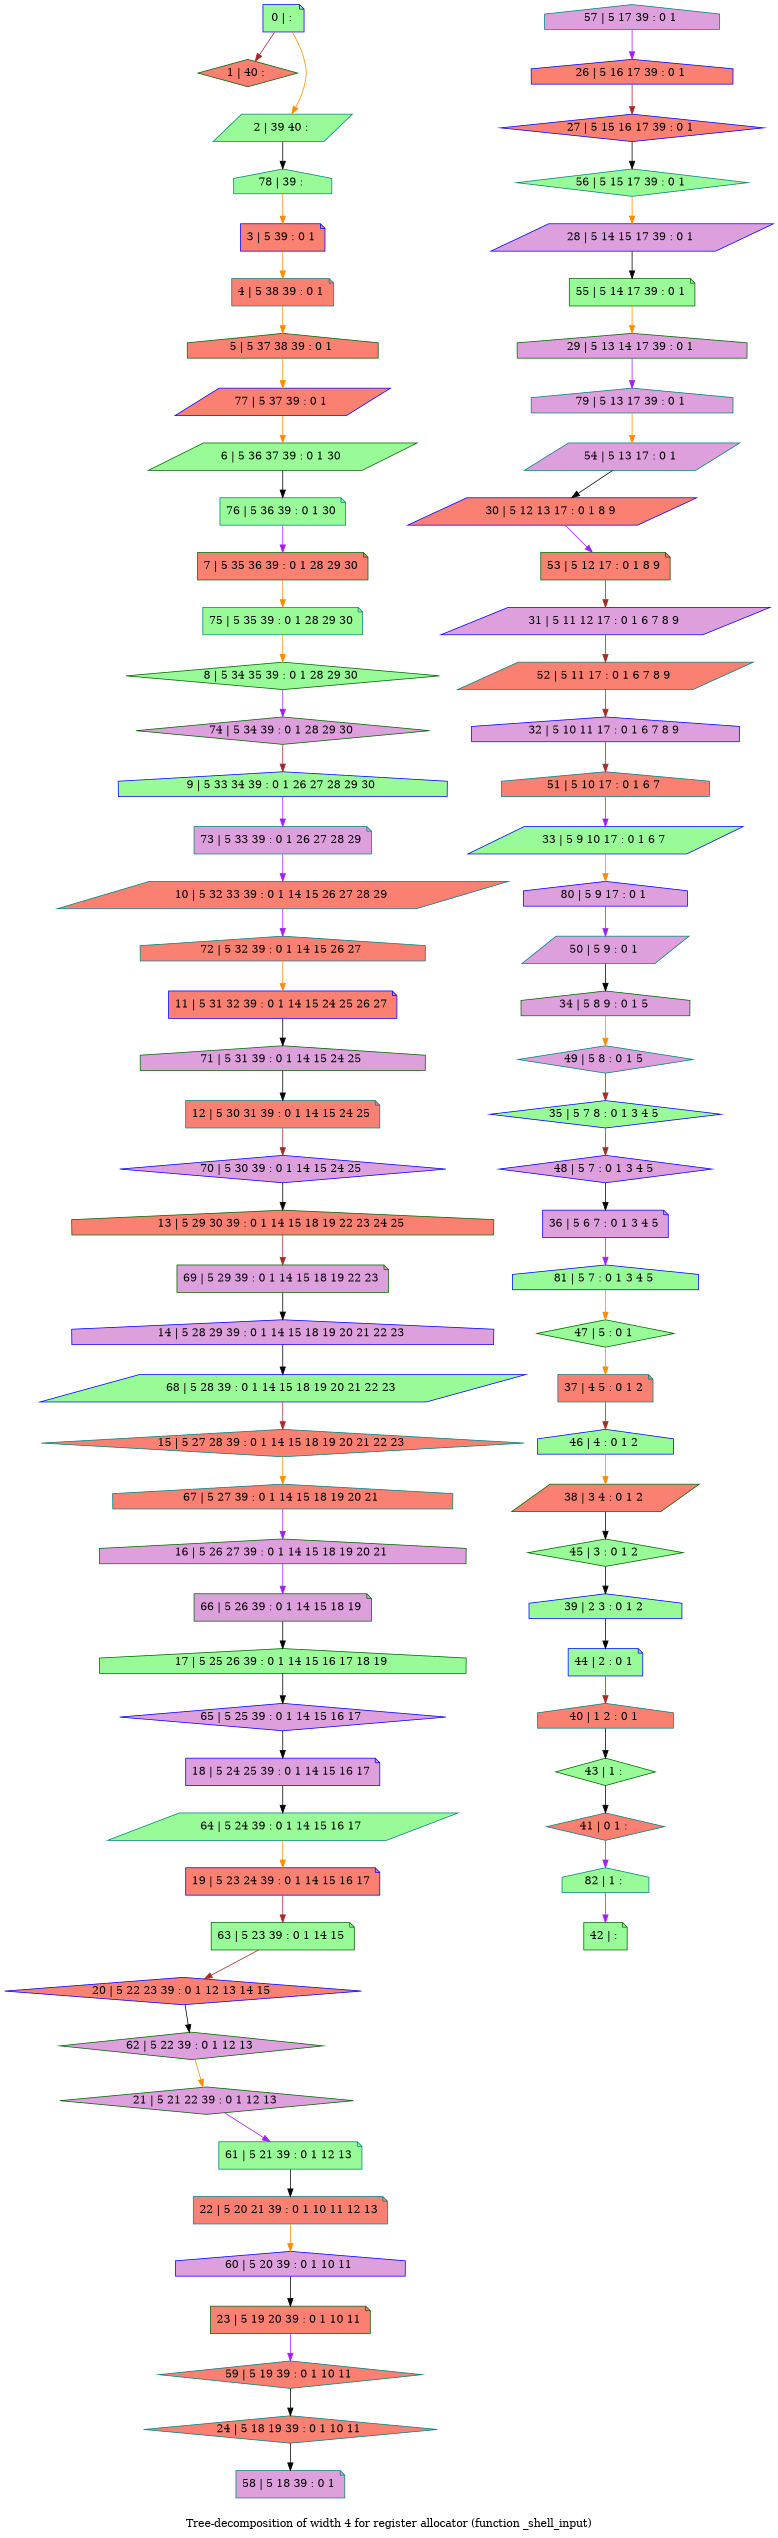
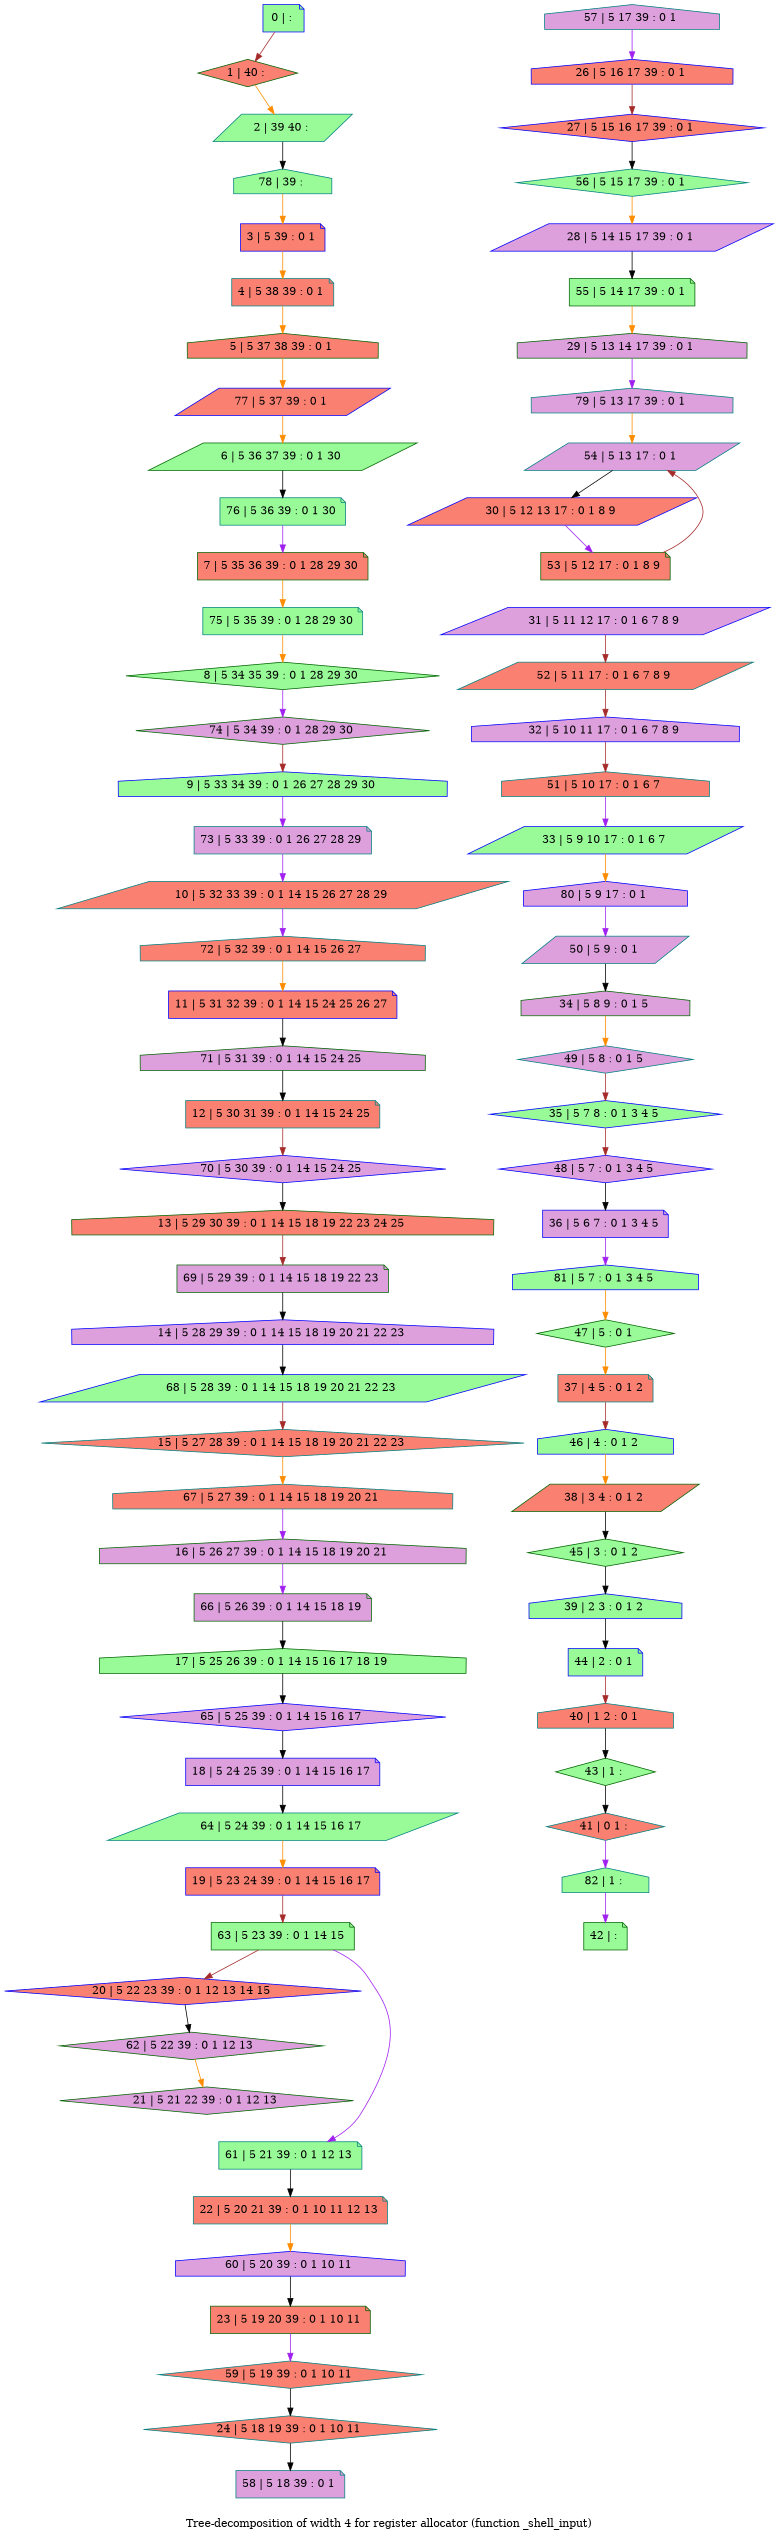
(306, 69) -> (262, 96)
(605, 590) -> (702, 517)
(244, 2125) -> (390, 2042)
